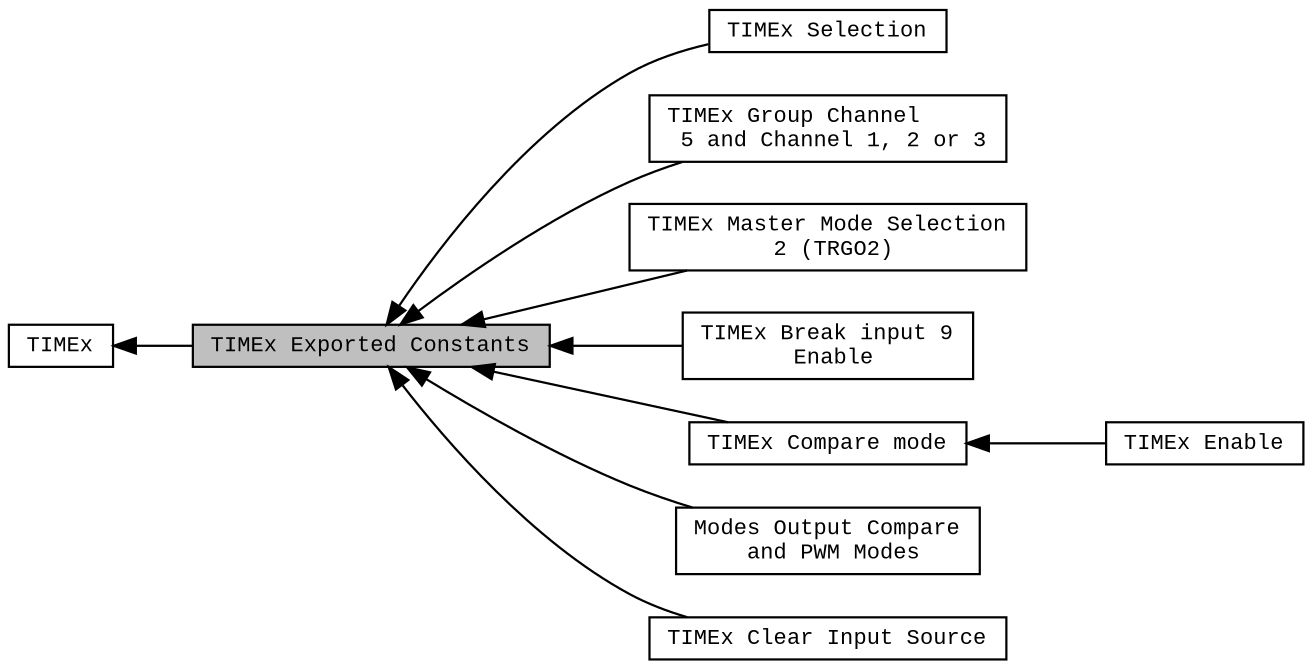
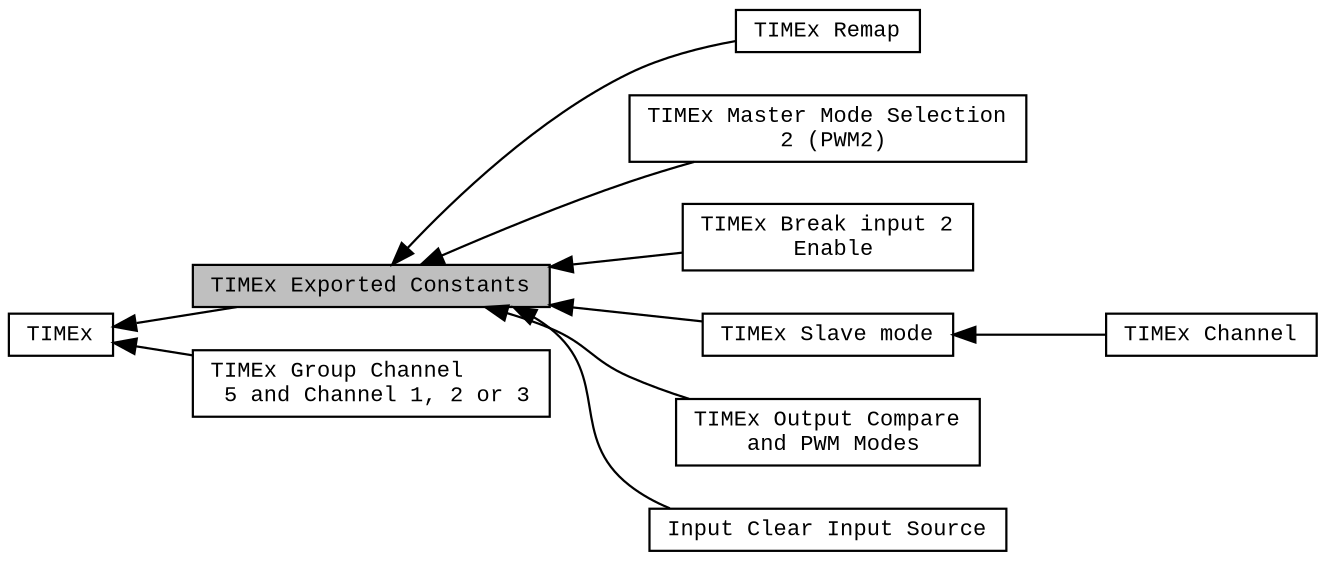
(828, 31) -> (828, 31)
(545, 226) -> (164, 351)
(828, 237) -> (828, 129)
(828, 346) -> (828, 237)
(828, 443) -> (828, 335)
(1205, 443) -> (1211, 335)
(828, 541) -> (828, 432)
(828, 638) -> (828, 530)
